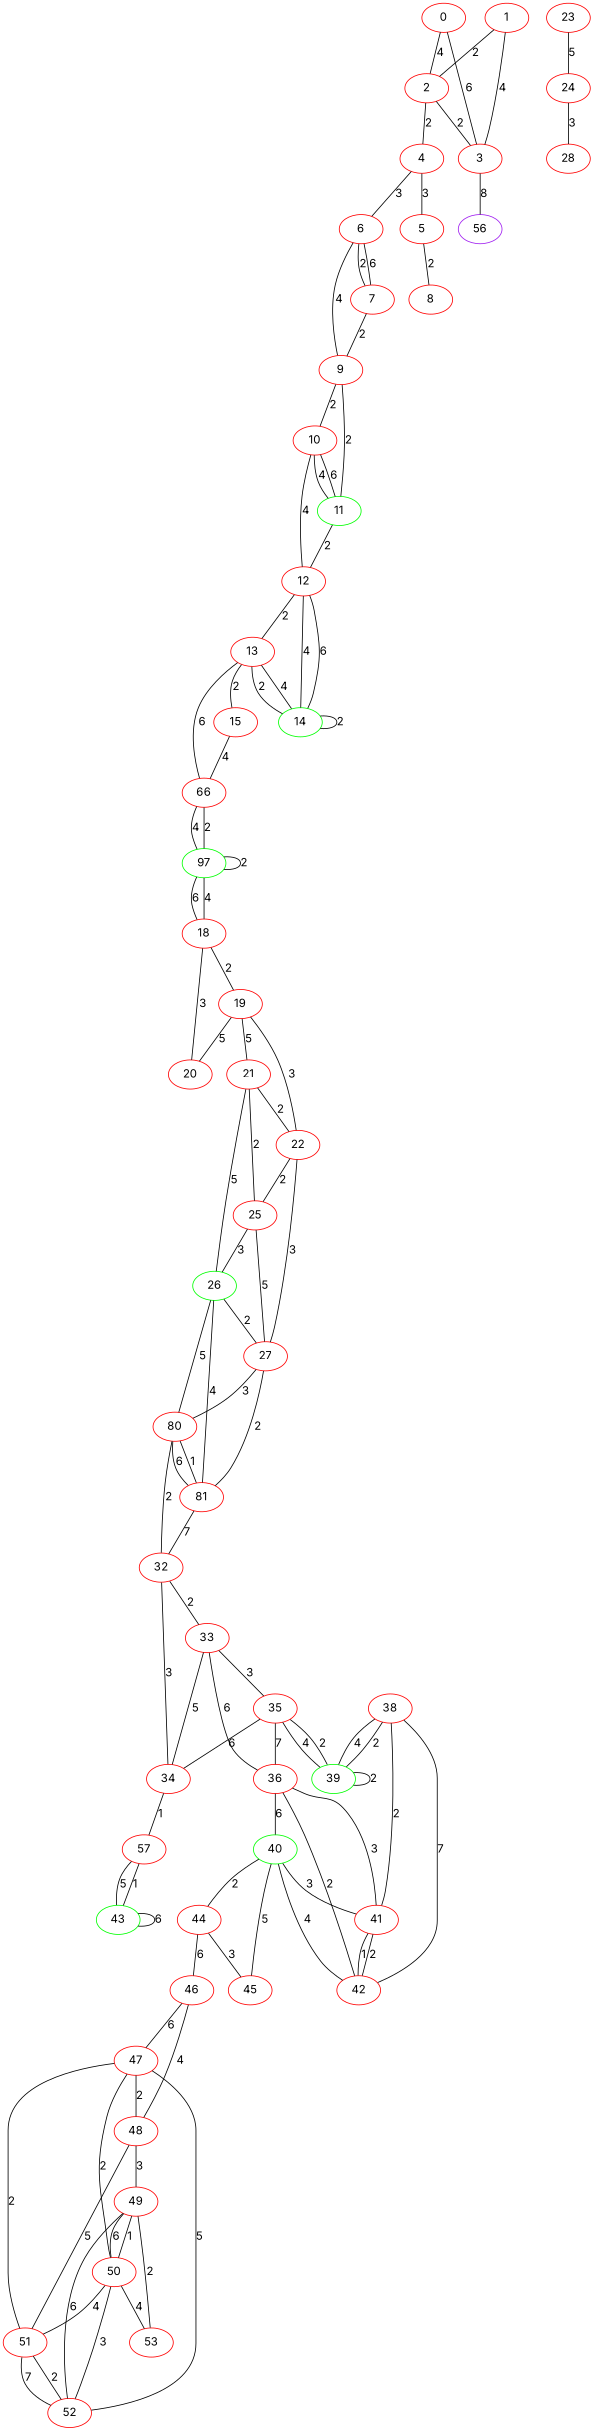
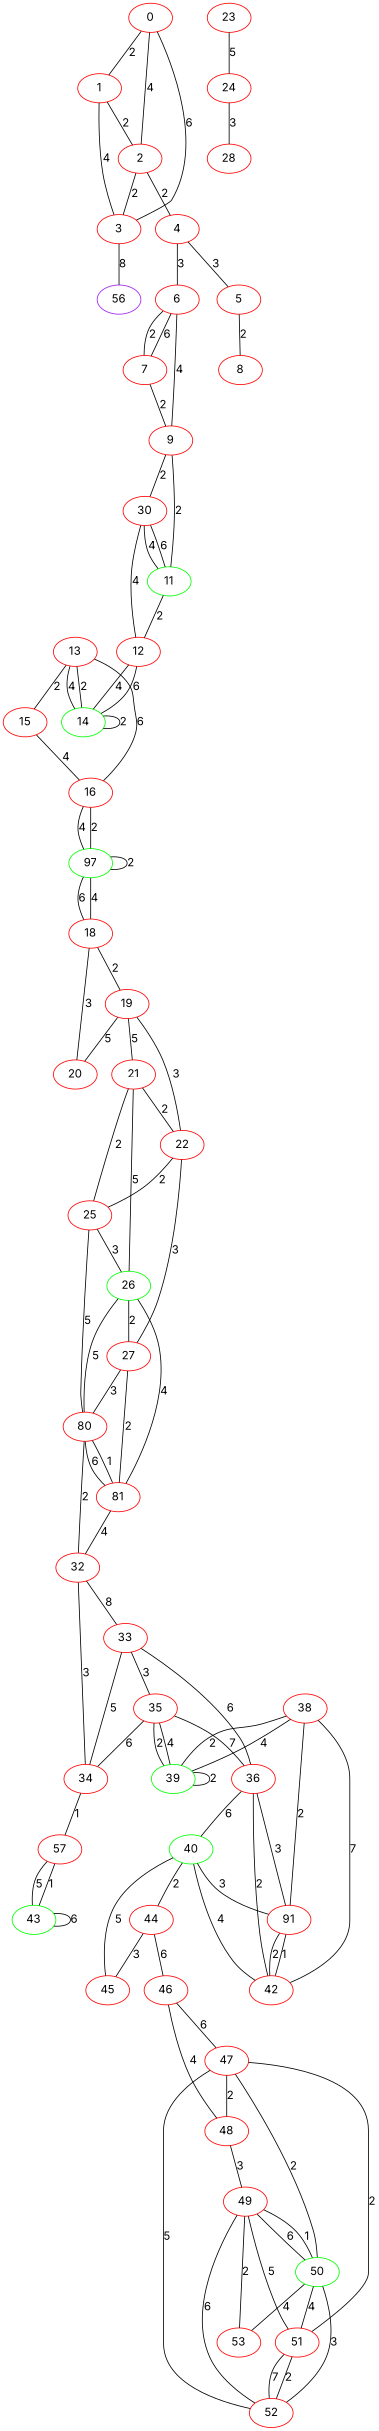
none -> (125, 53)
(315, 440) -> (145, 511)
(278, 617) -> none
(204, 793) -> (91, 793)
(260, 1286) -> (84, 1321)
(187, 1532) -> (104, 1532)
(191, 1603) -> (109, 1603)
(377, 1920) -> (289, 1920)
(81, 2237) -> (264, 2274)
(114, 2272) -> (317, 2272)
